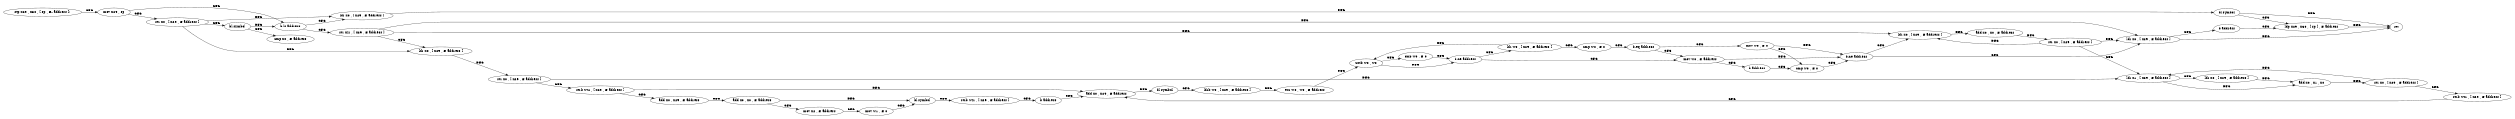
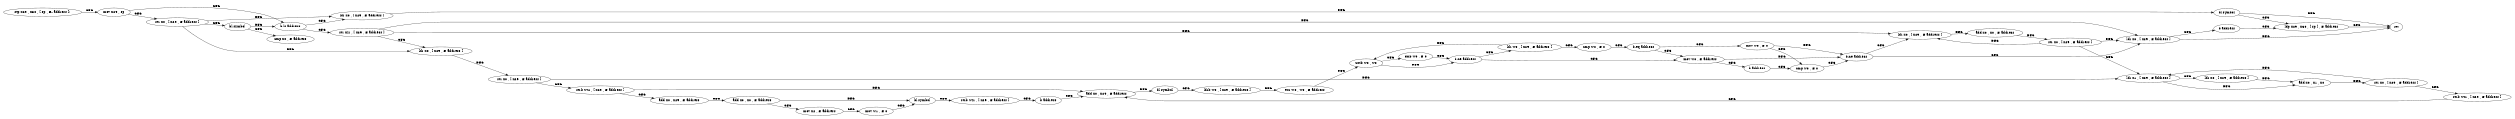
(2357, 25) -> (2357, 25)
